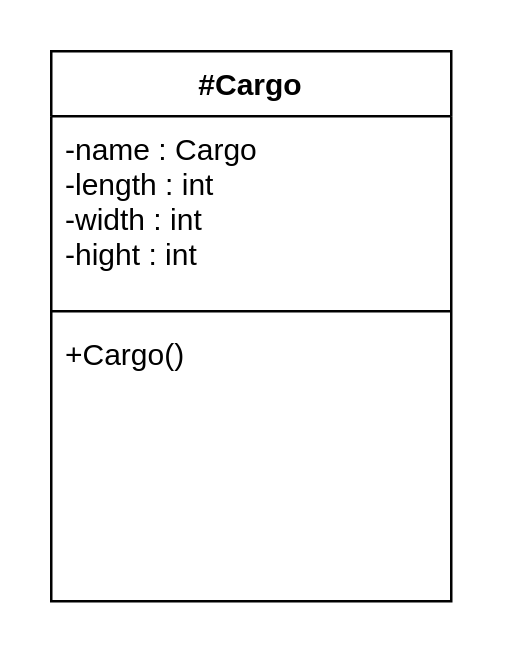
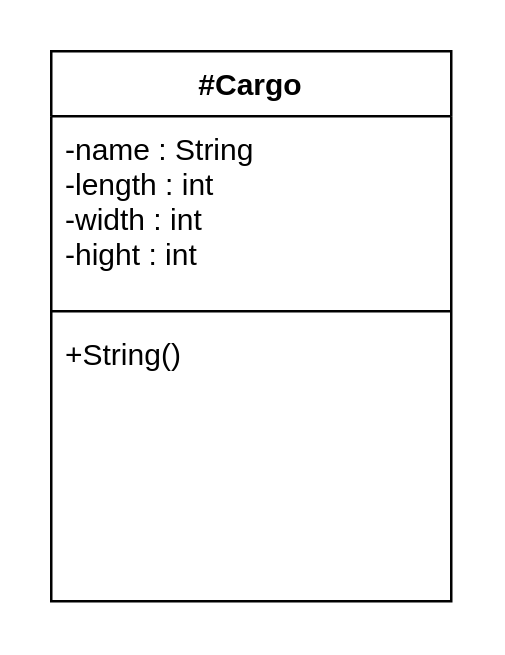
(163, 150) -> (167, 150)
(132, 355) -> (137, 355)
